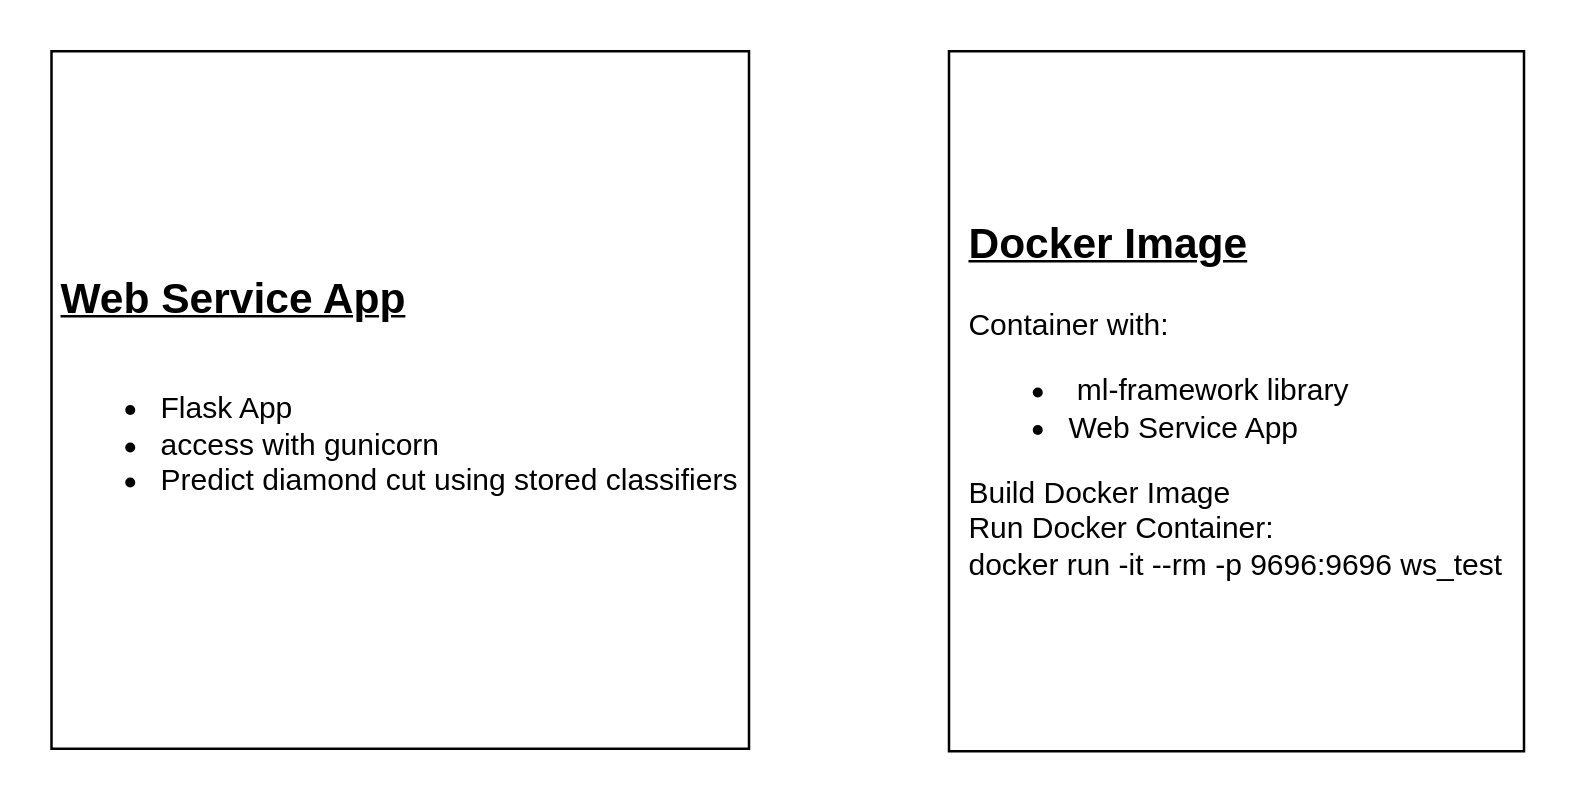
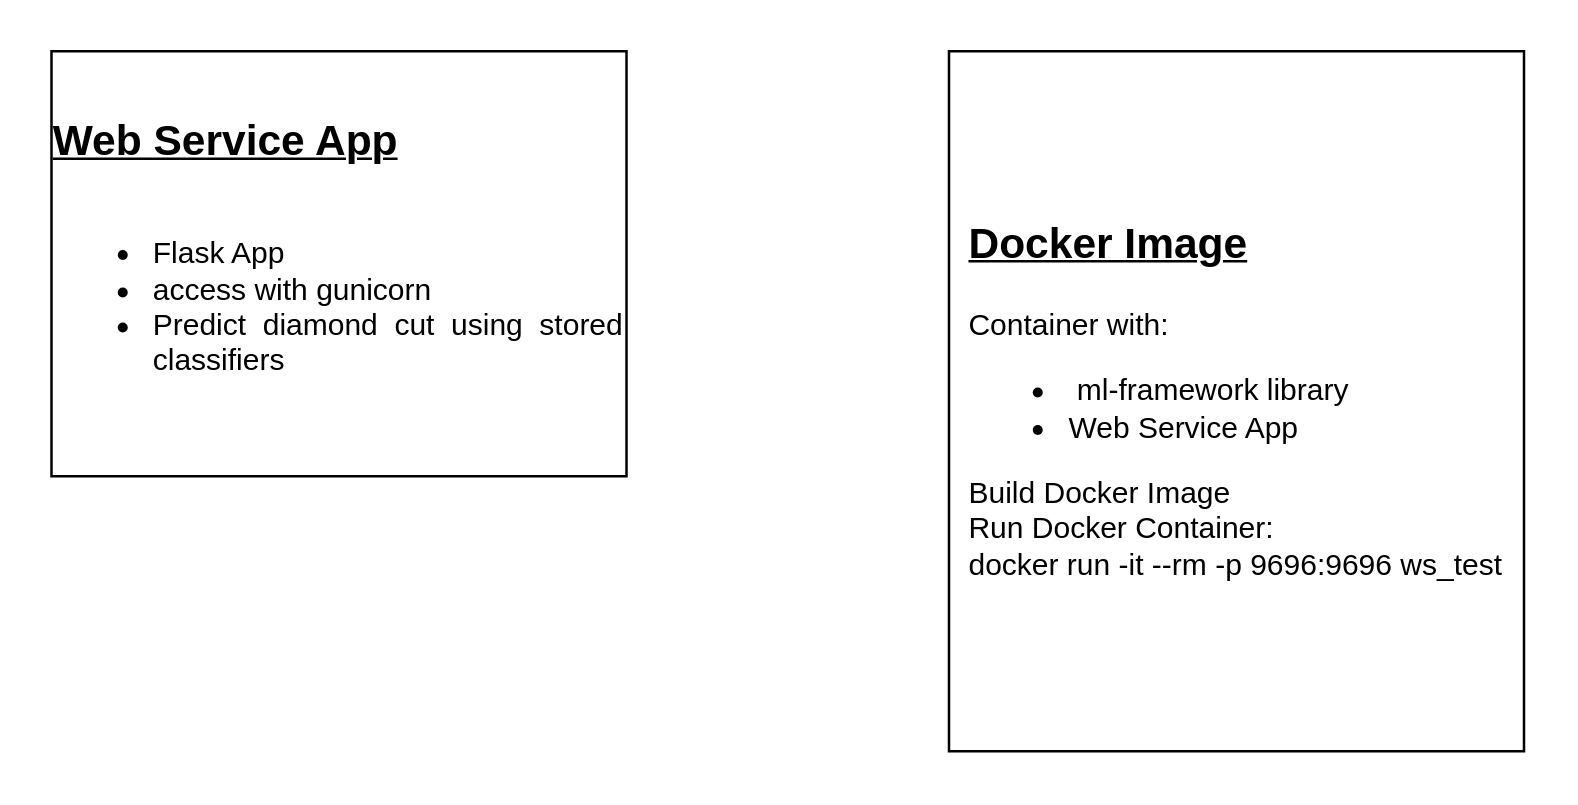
(400, 400) -> (339, 264)
